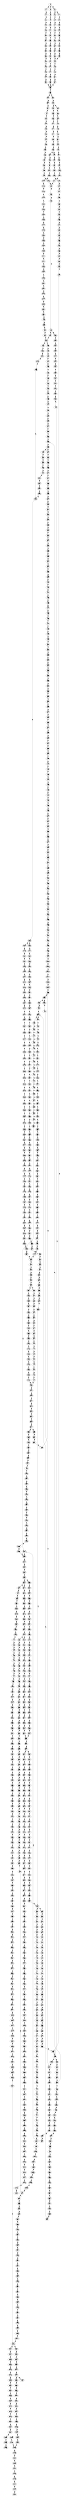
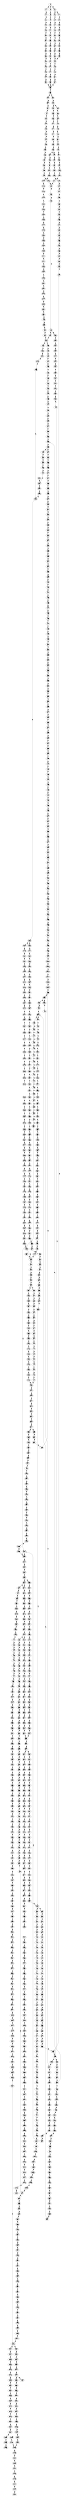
(41, 475) -> (42, 478)
(24, 1091) -> none
(27, 1251) -> (29, 1254)
(24, 1932) -> none
